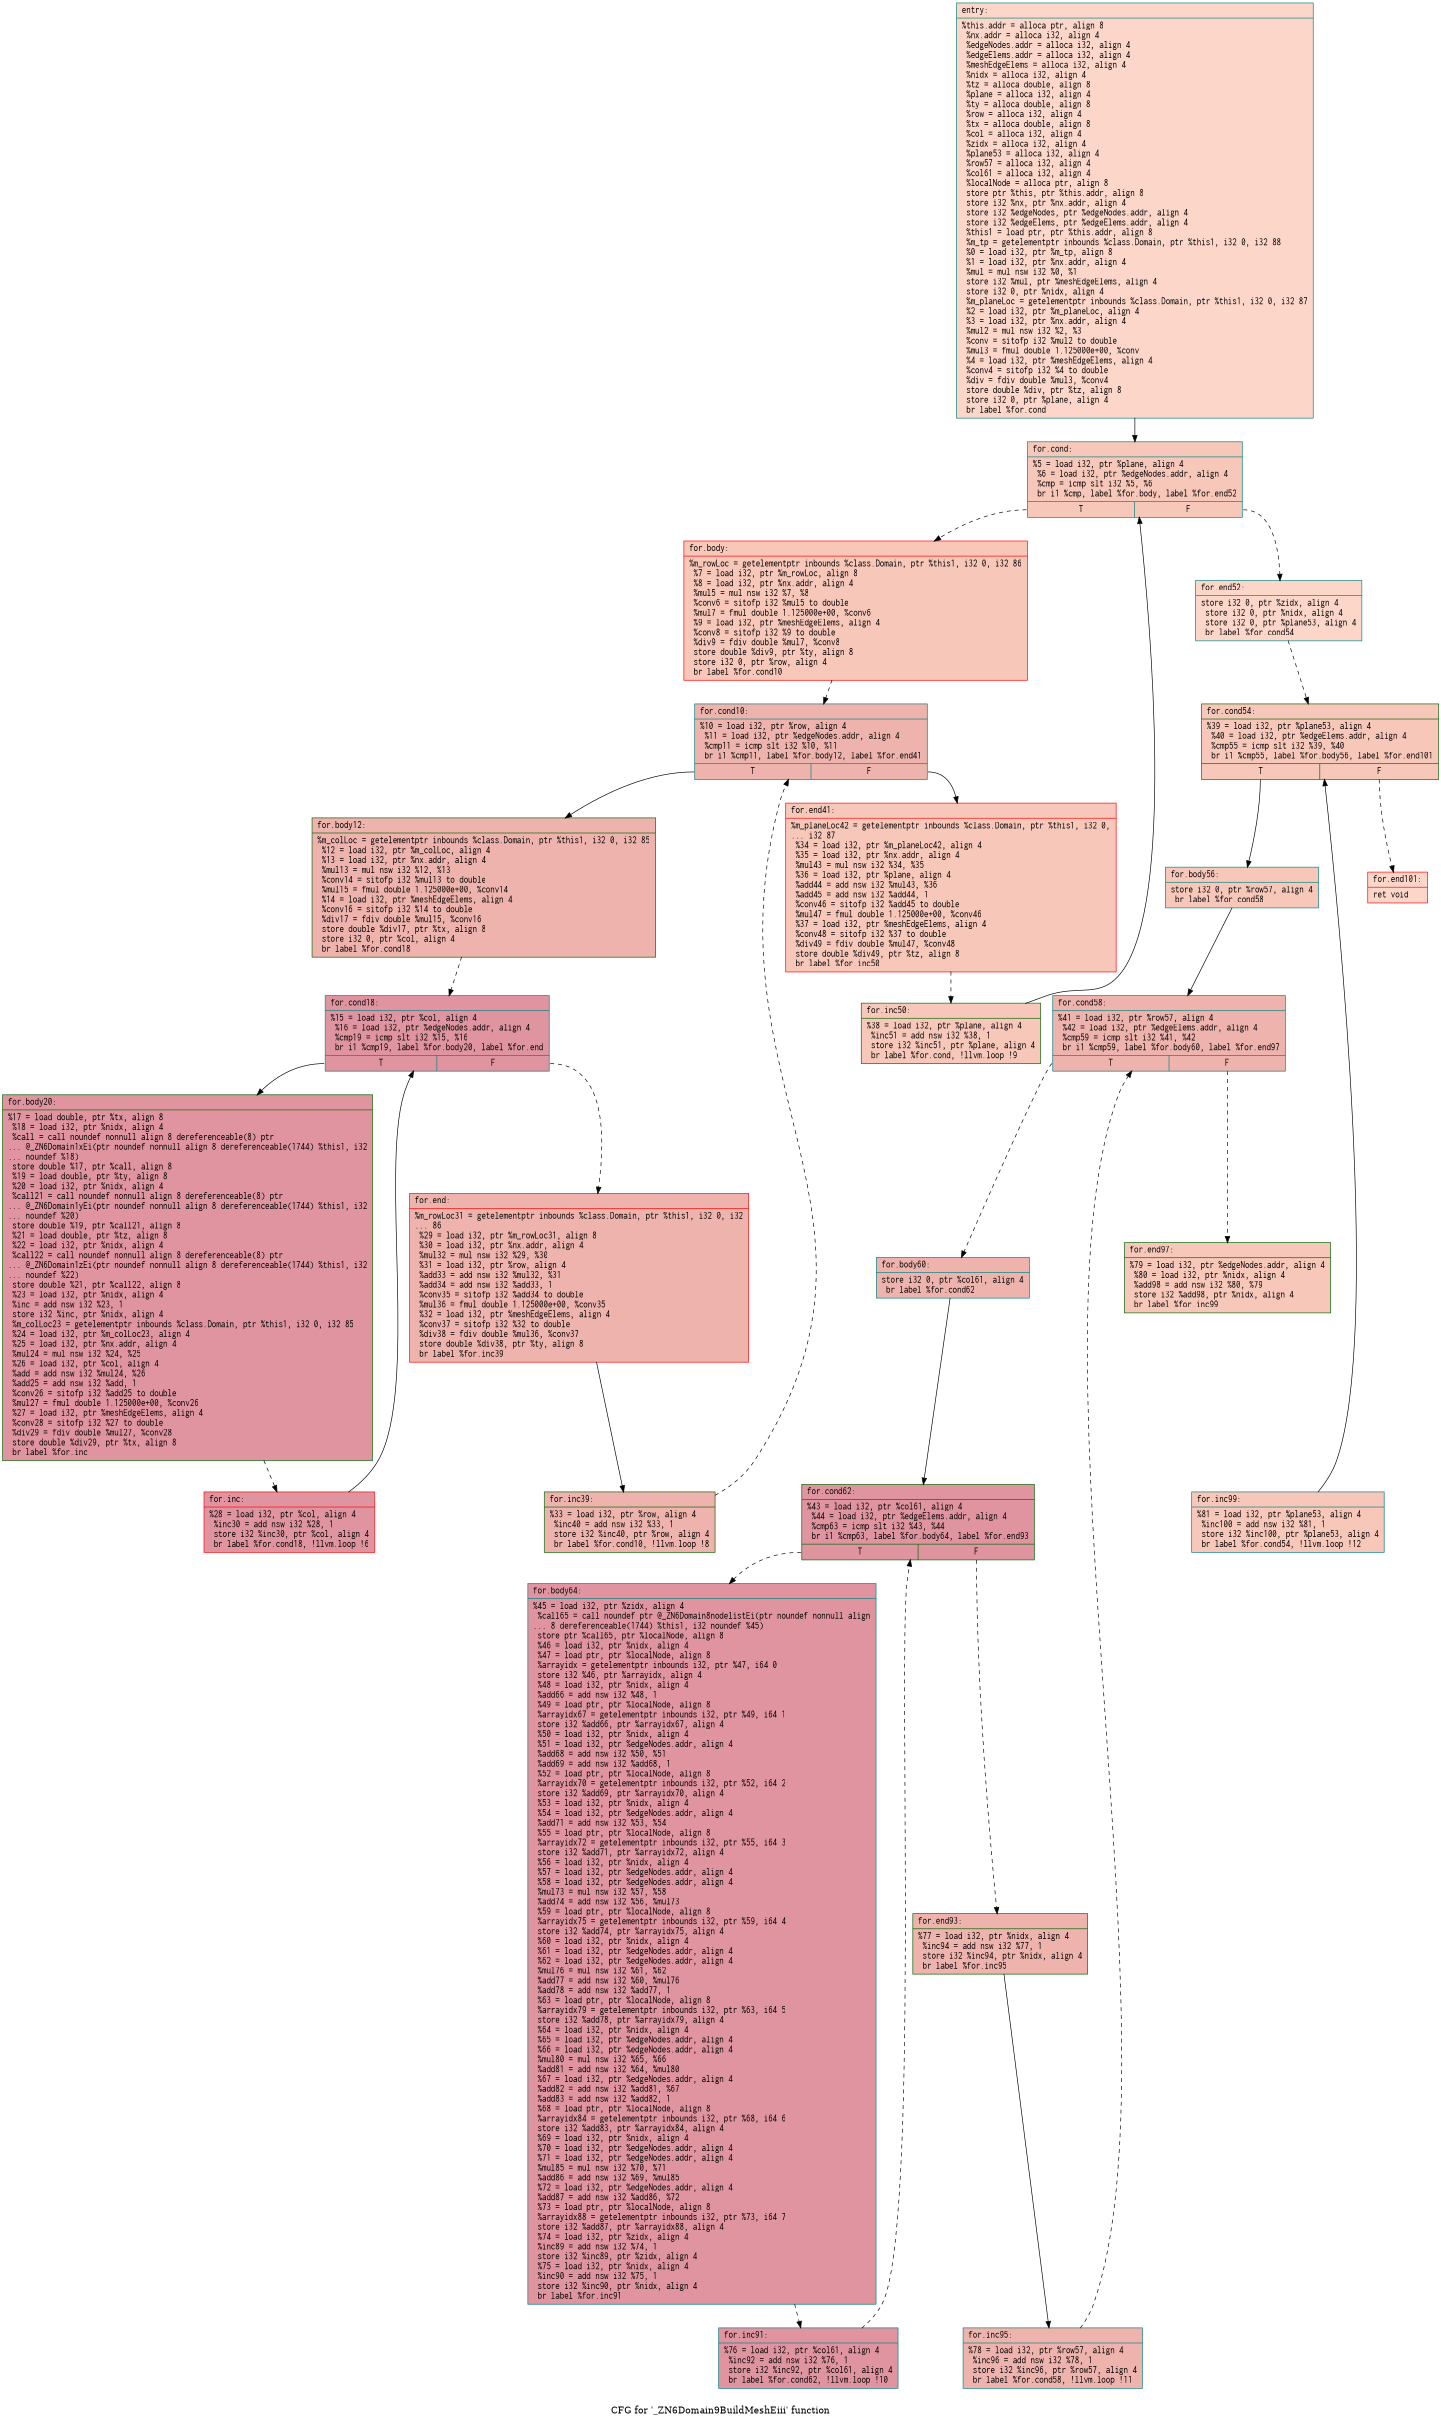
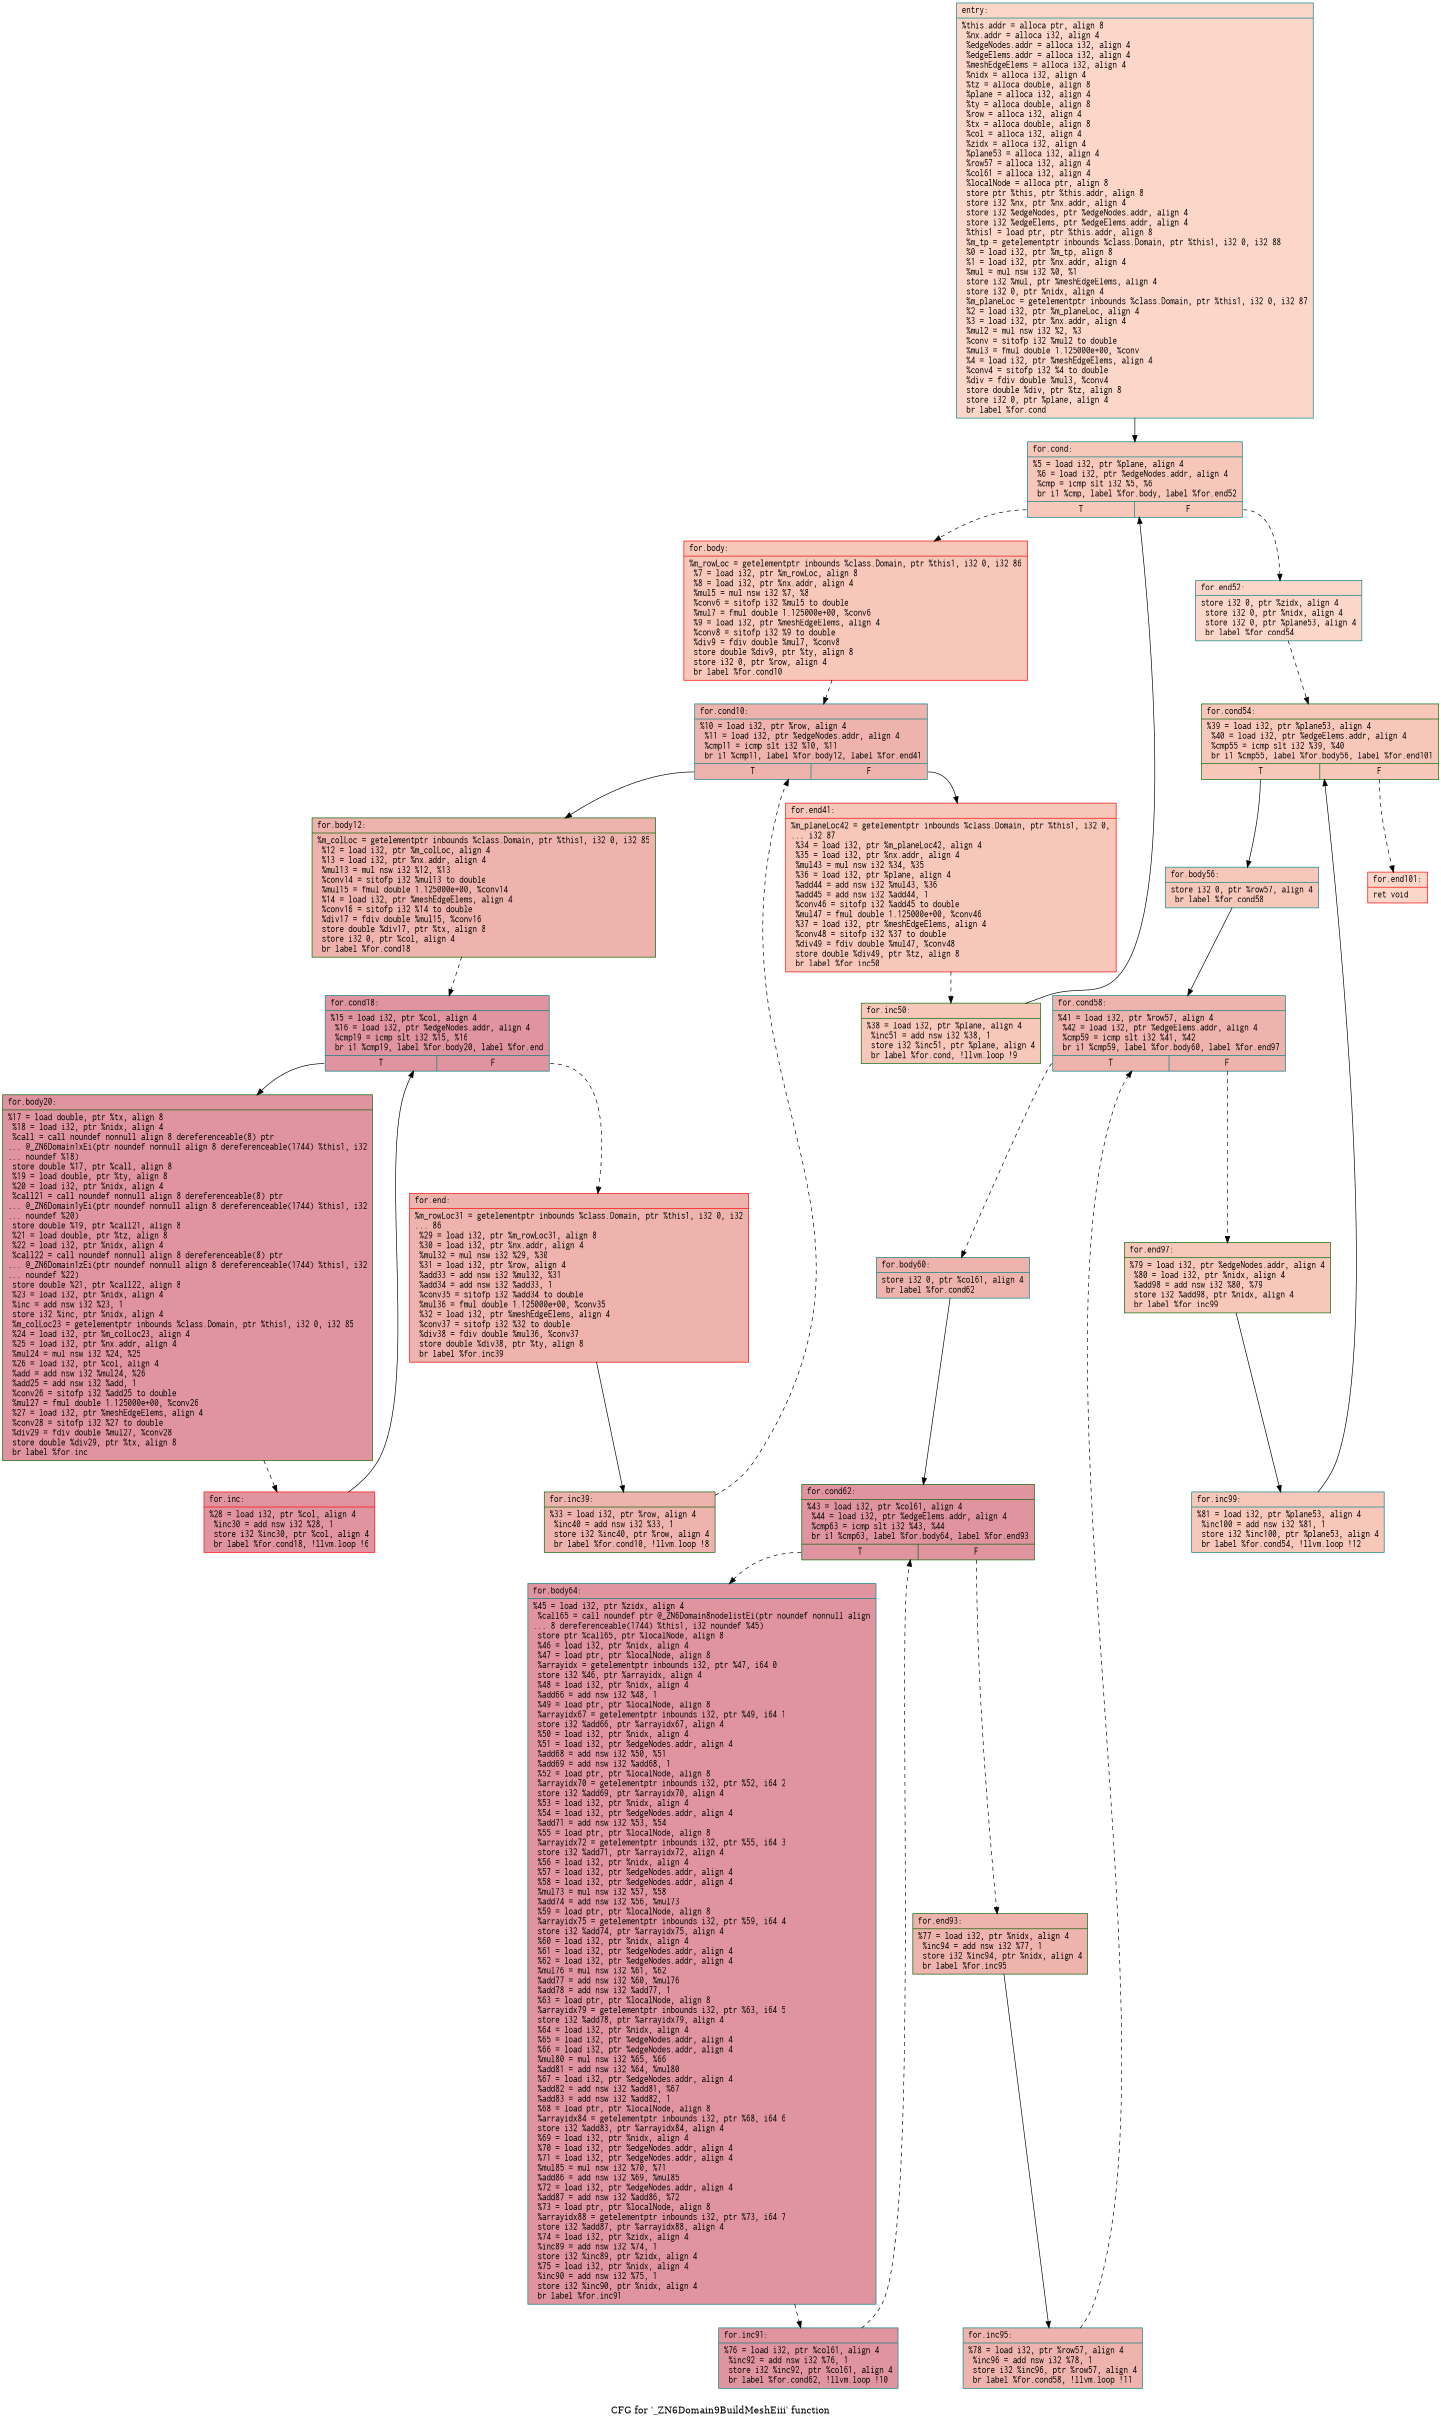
none -> (1258, 1399)
